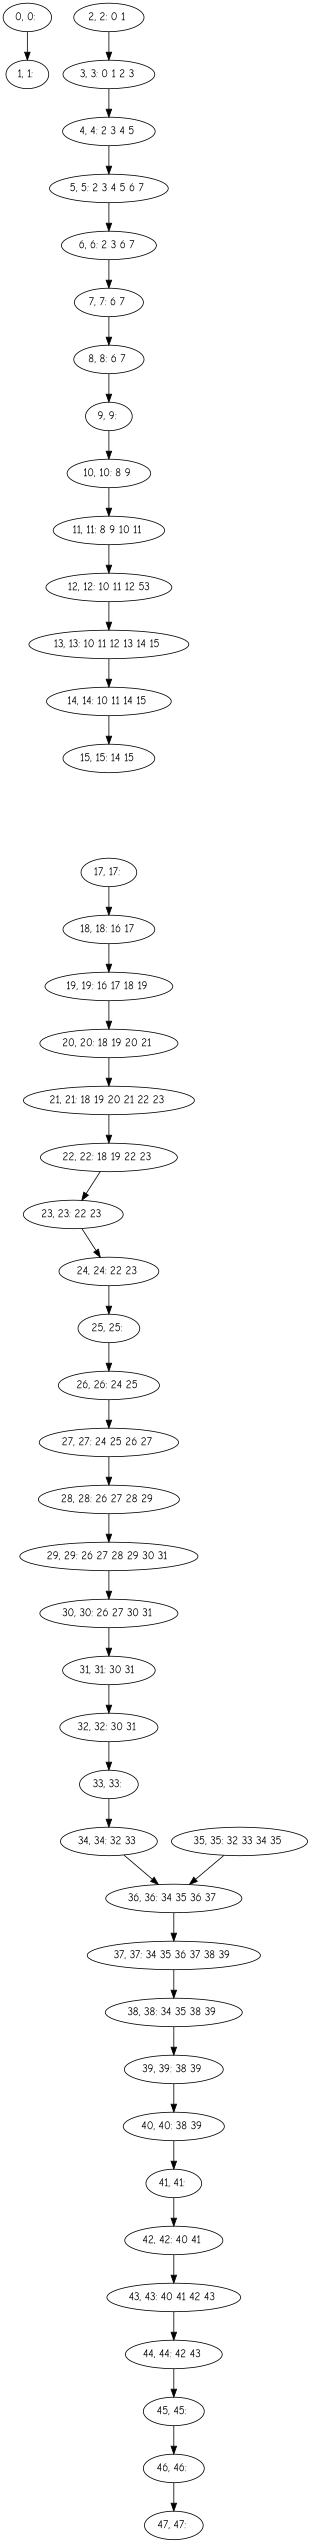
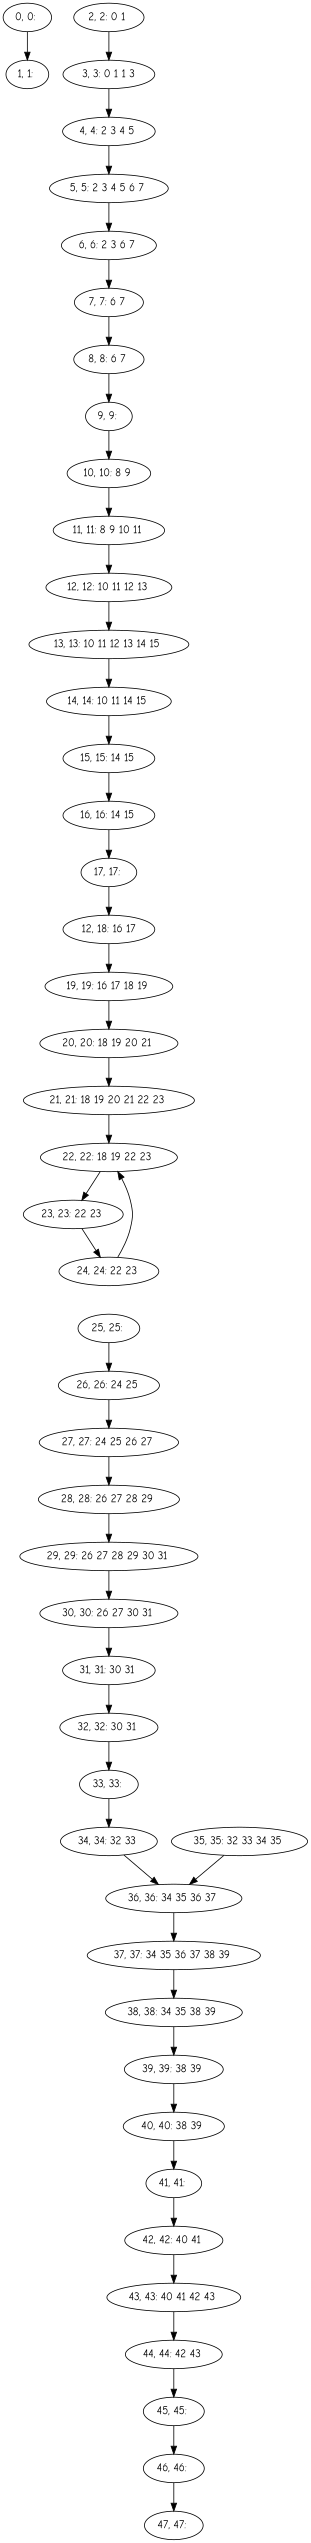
(109, 74) -> (109, 74)
(109, 587) -> (109, 587)
none -> (109, 815)
(109, 929) -> (109, 929)
(109, 1296) -> (132, 1218)
